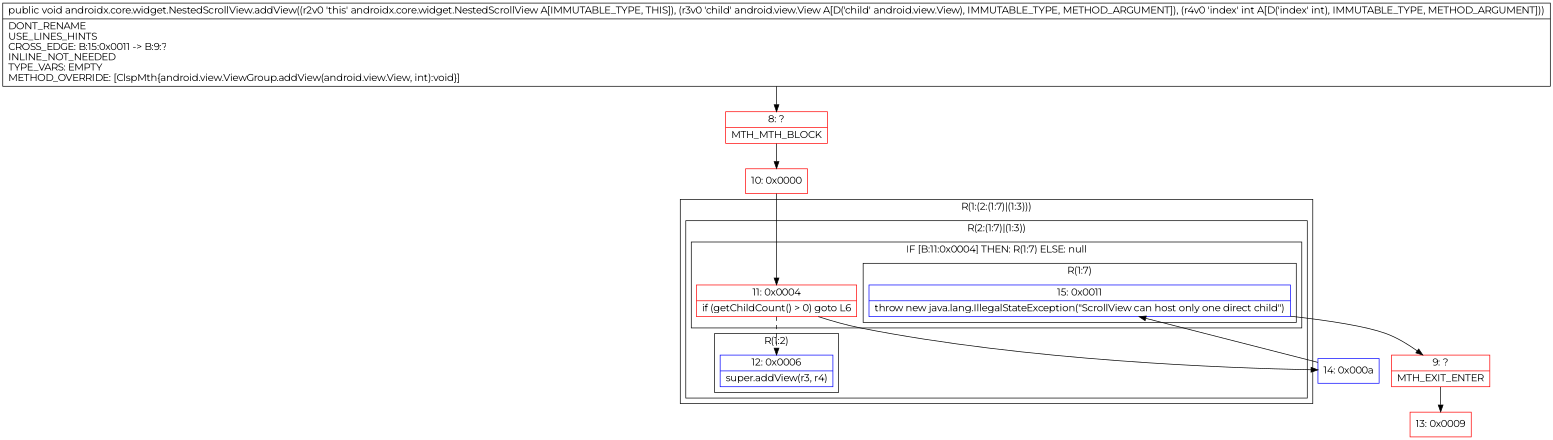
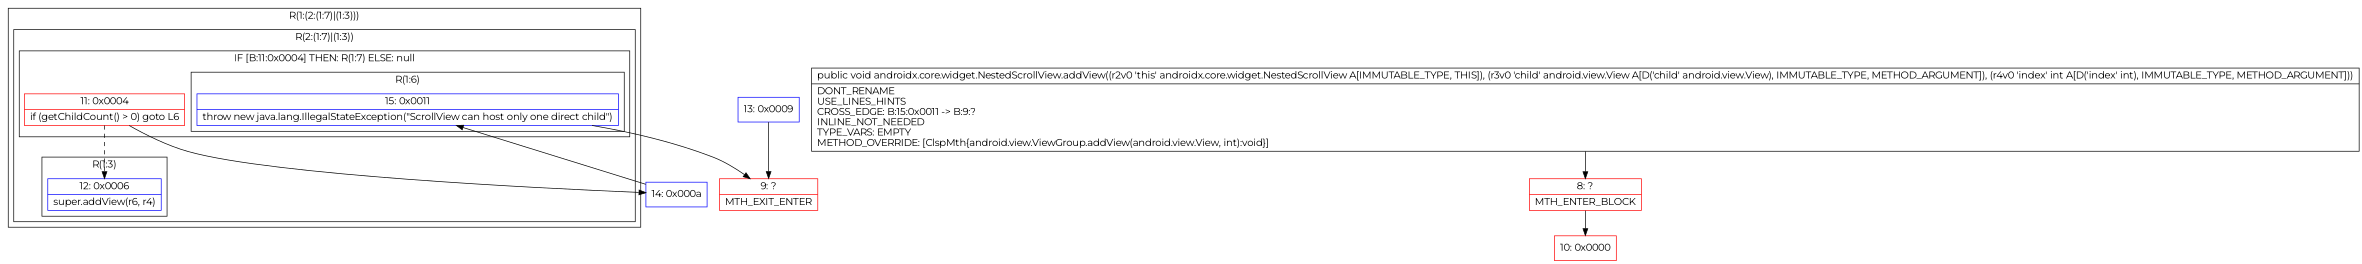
(777, 135) -> (1585, 202)
(777, 236) -> none
(1080, 271) -> (408, 80)
(777, 341) -> (104, 165)
(777, 378) -> (104, 202)
(1441, 396) -> (769, 147)
(1441, 425) -> (769, 110)
